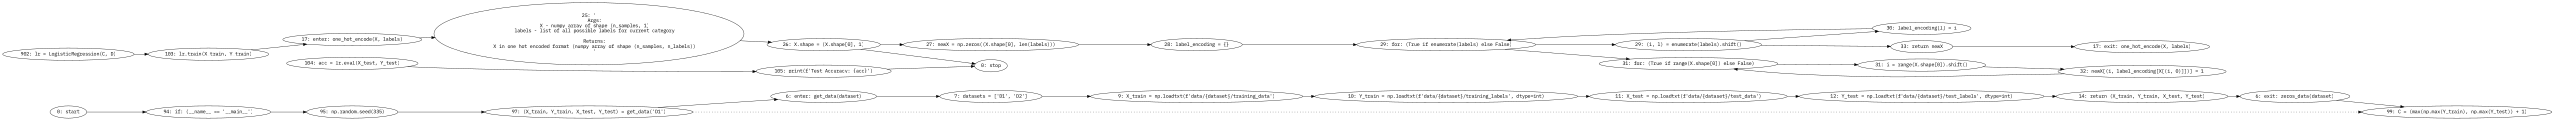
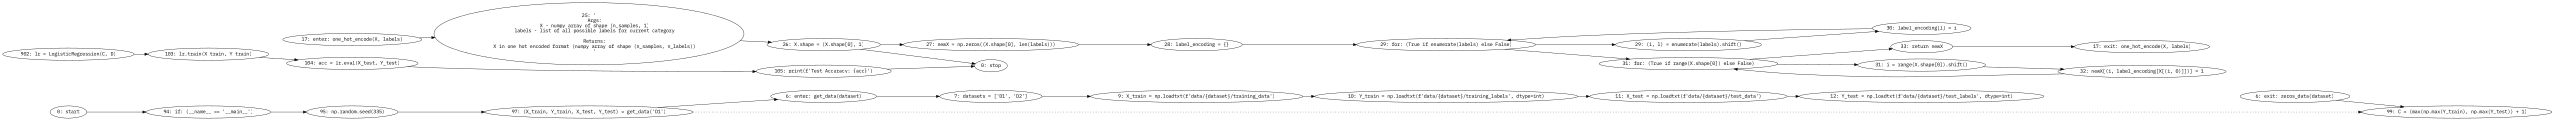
(1824, 46) -> (1819, 54)
(277, 47) -> (277, 59)
(2142, 96) -> none
